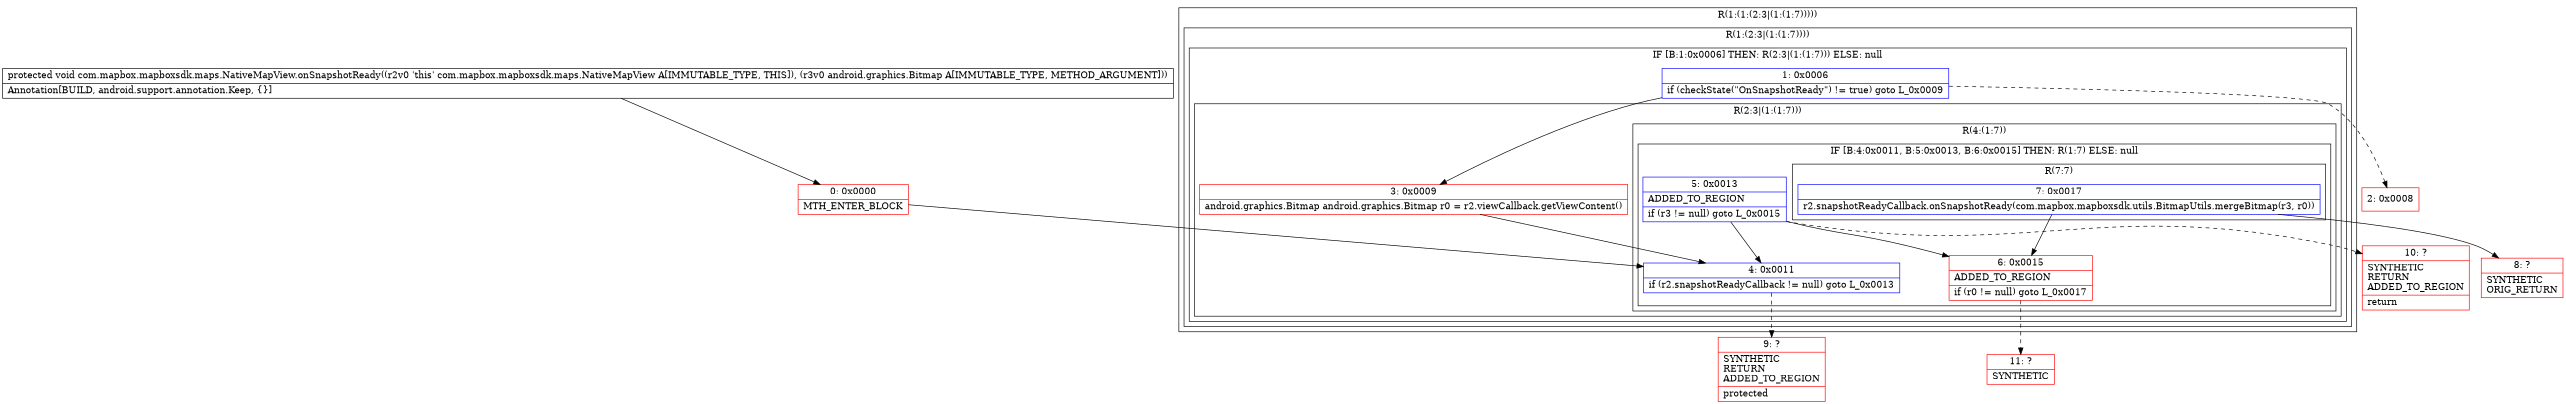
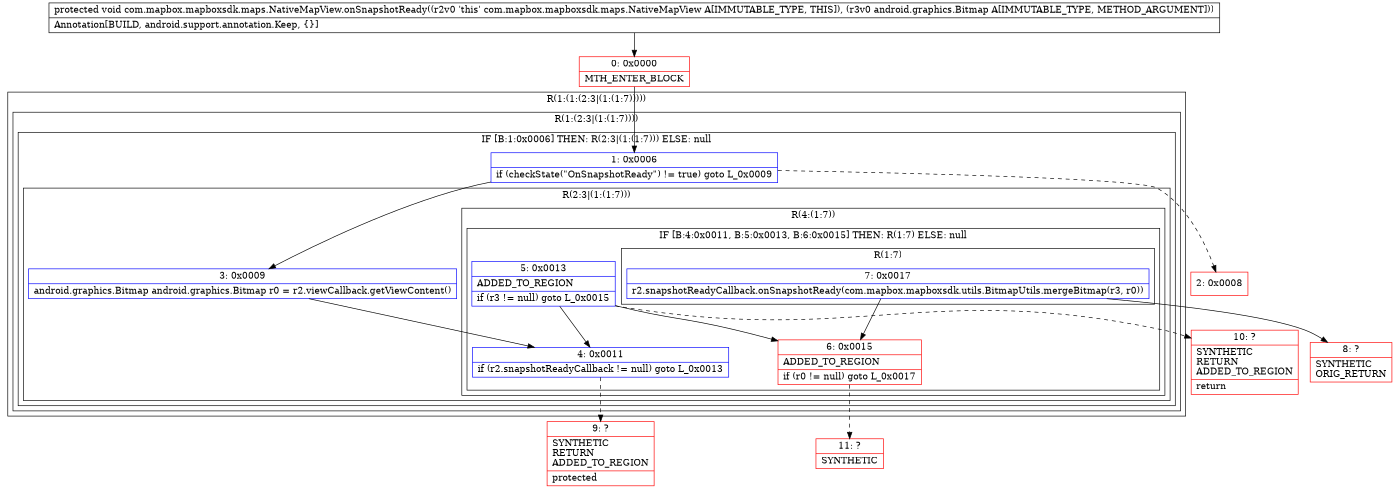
(2059, 172) -> (888, 256)
(1414, 199) -> (243, 284)
(1273, 235) -> (634, 116)
